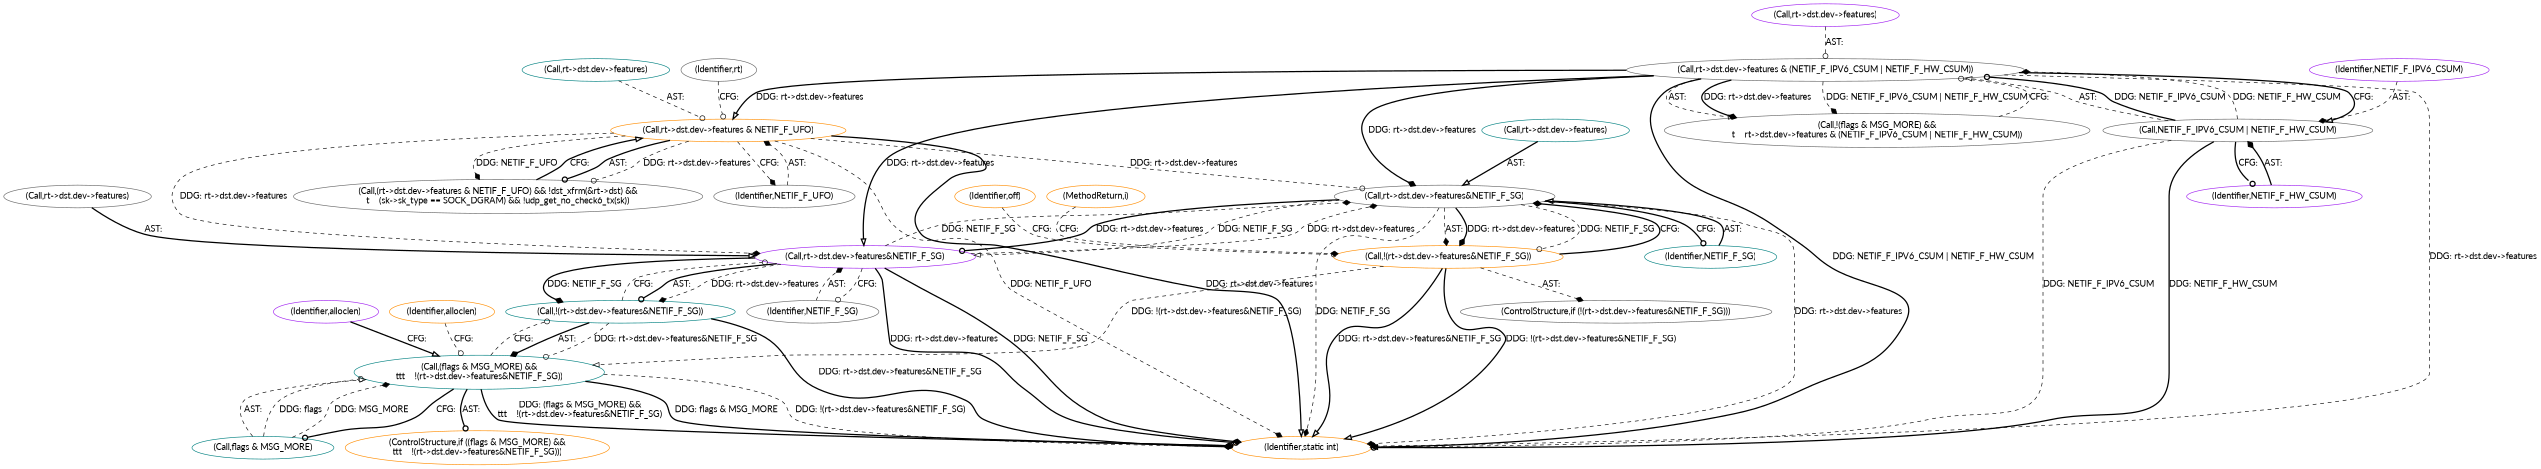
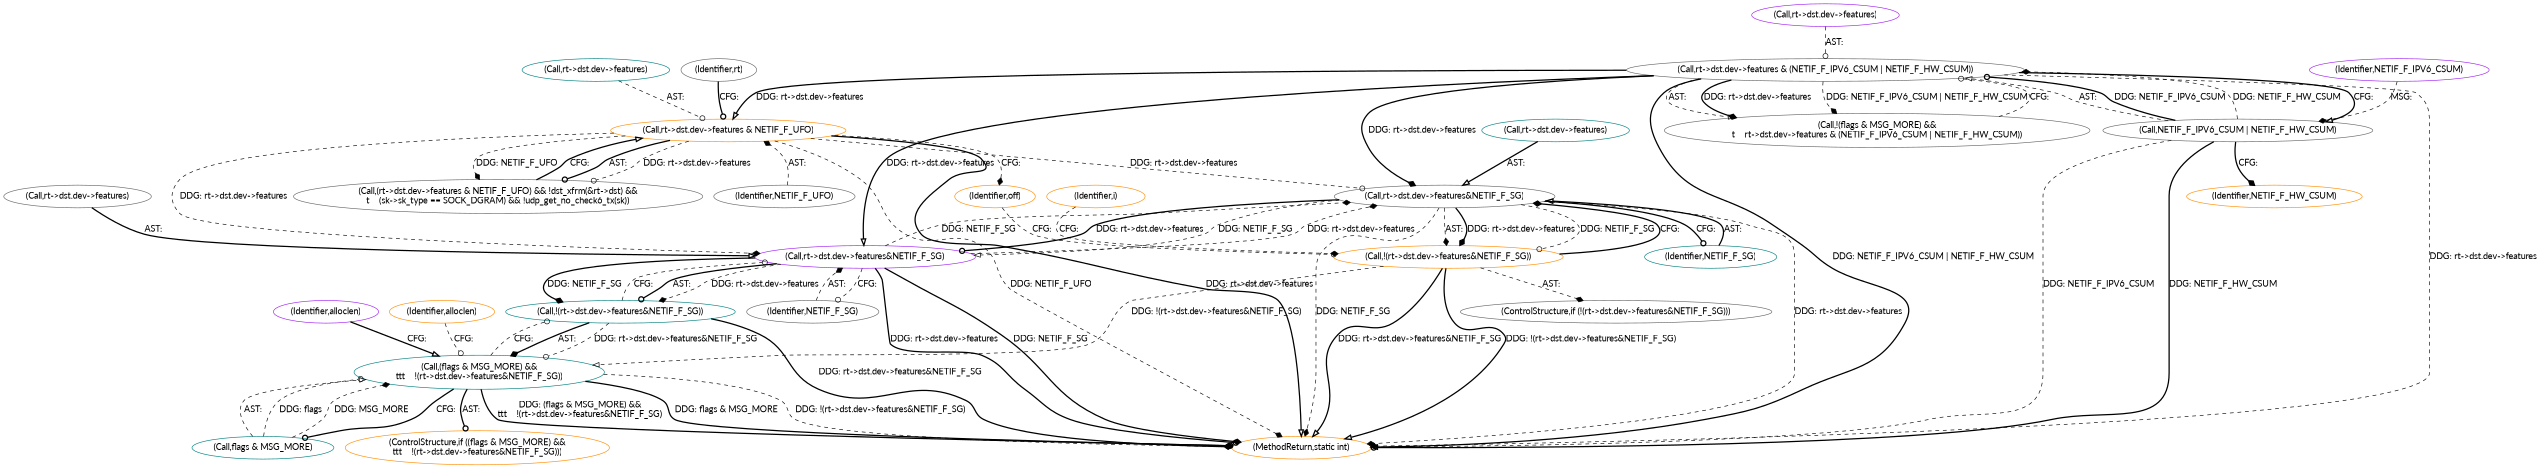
(2403, 97) -> (2403, 97)
(719, 98) -> (719, 98)
(754, 161) -> (927, 143)
(2237, 163) -> (2237, 163)
(2264, 165) -> none
(1096, 196) -> (1096, 196)
(2274, 196) -> (2274, 196)
(1301, 448) -> (1301, 448)
